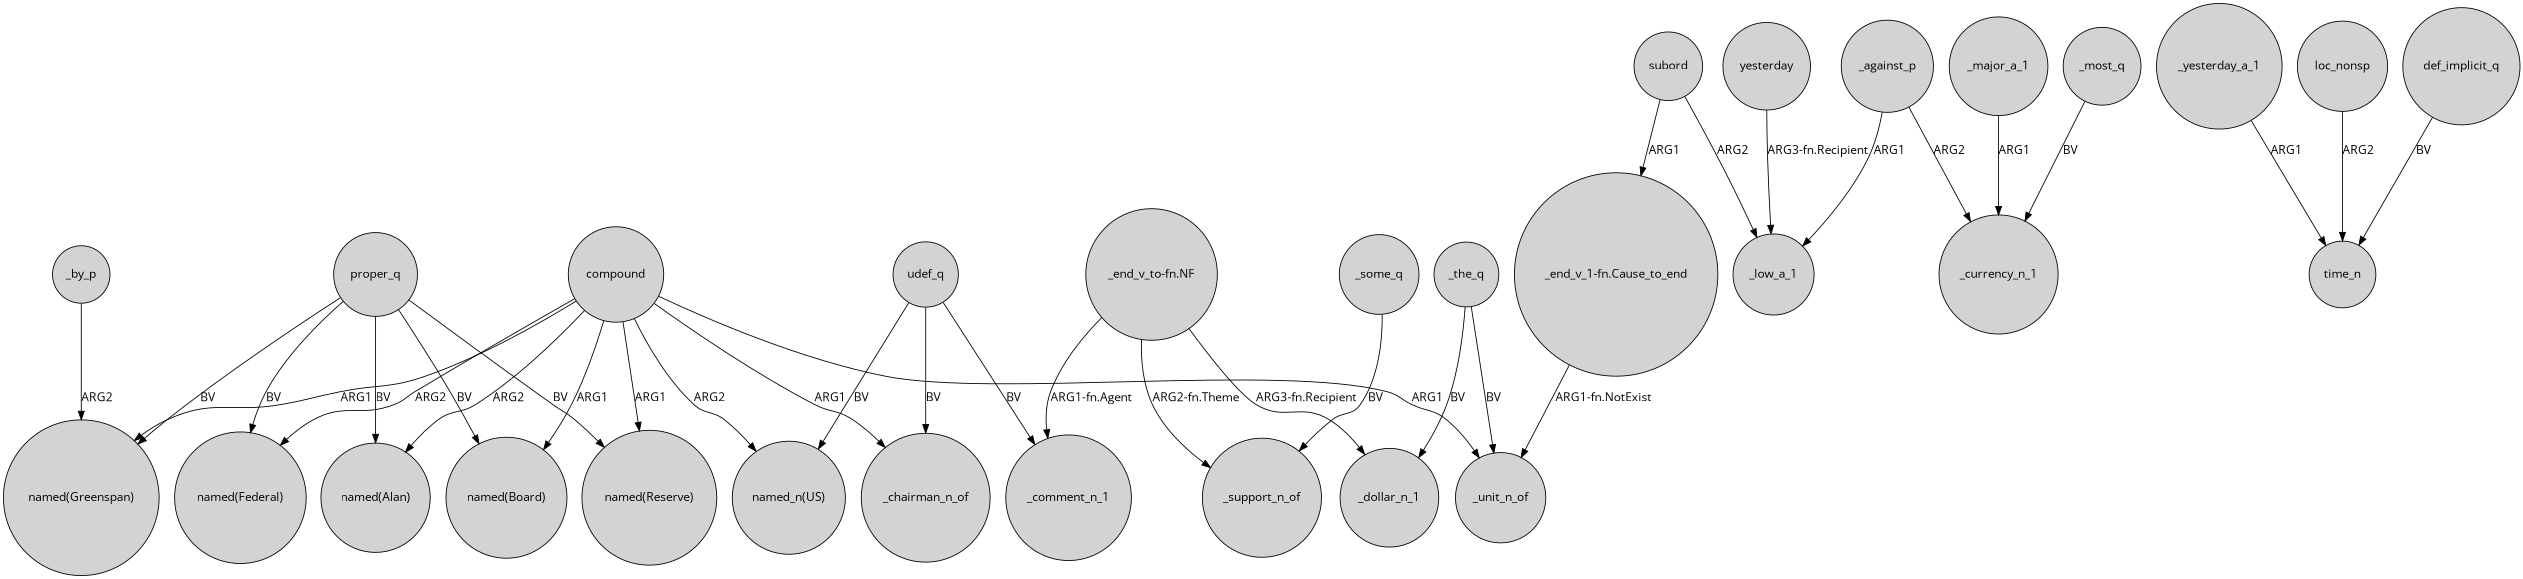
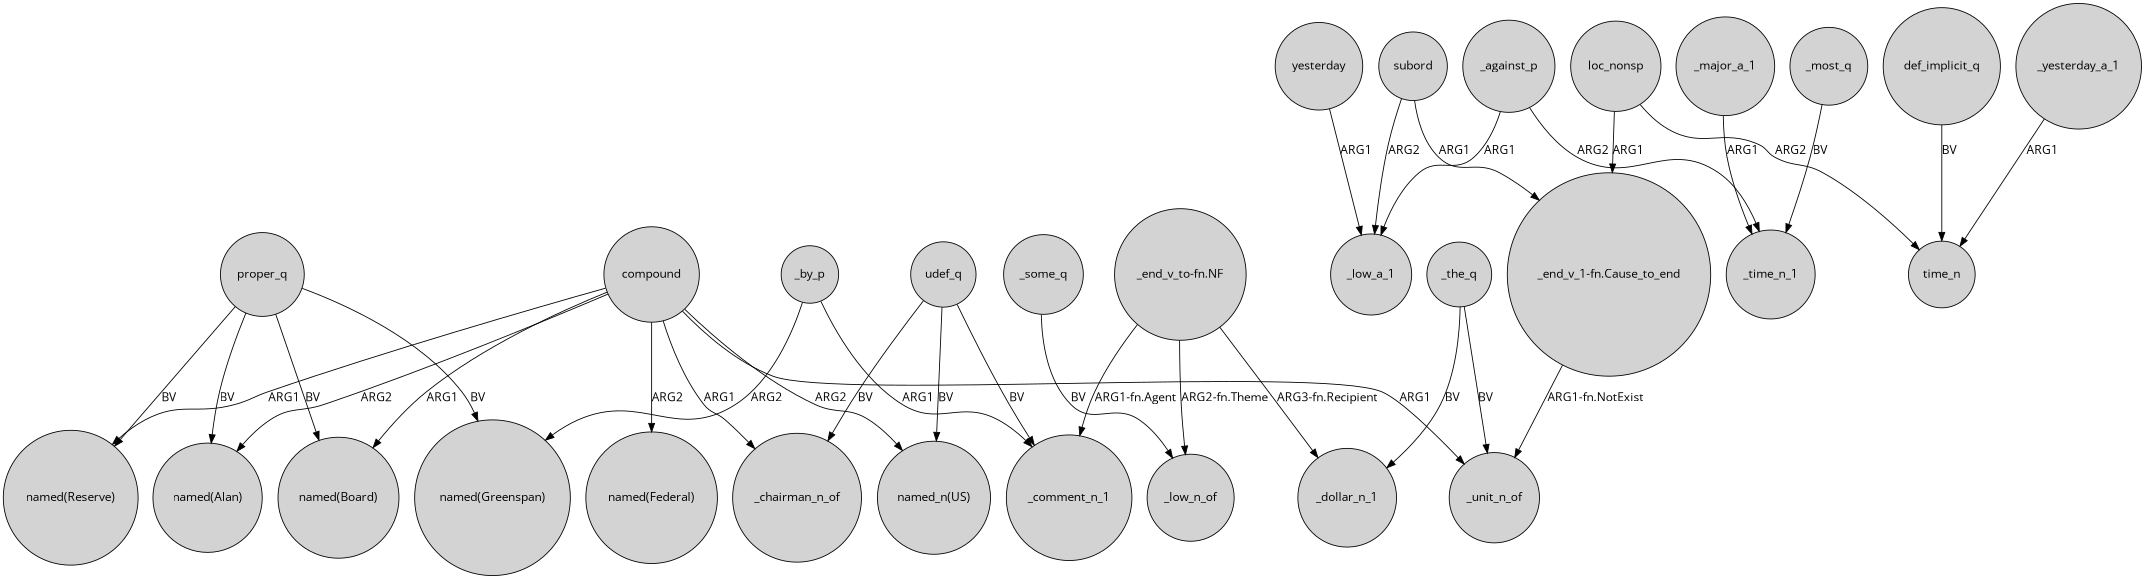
none -> (1613, 138)
(1818, 151) -> (1356, 151)
(1999, 274) -> (1771, 274)
(290, 357) -> none
(364, 388) -> none
none -> (903, 405)
(1262, 498) -> (1191, 498)
